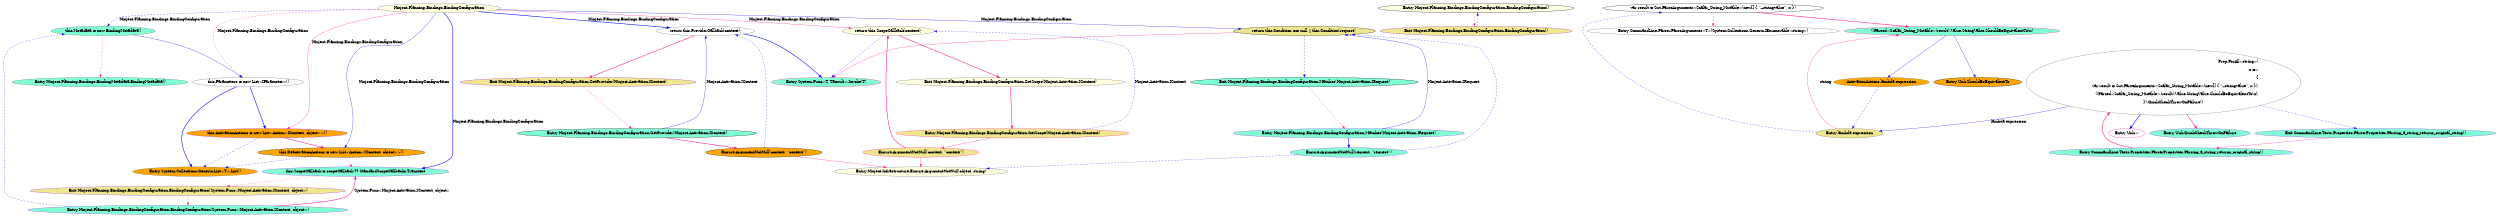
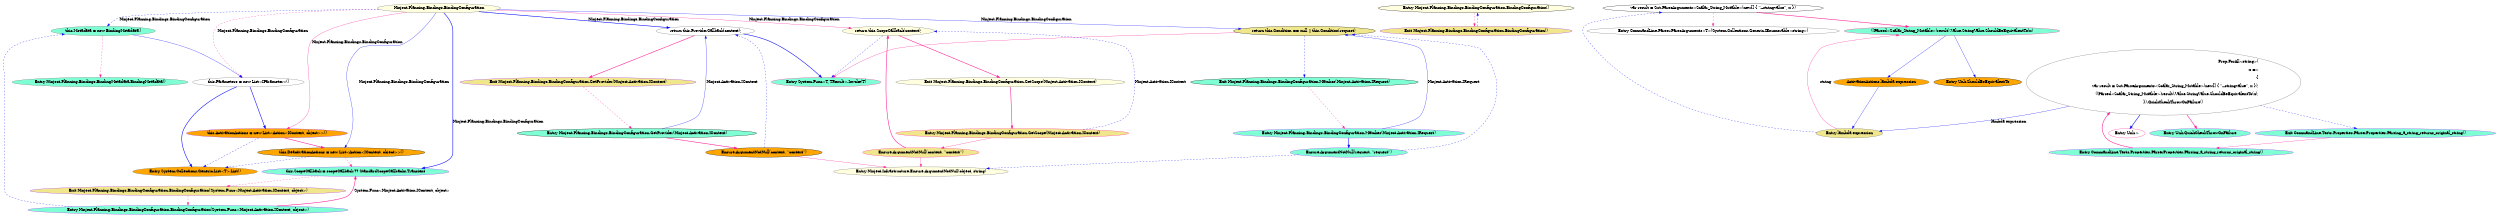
(1866, 107) -> (1866, 107)
